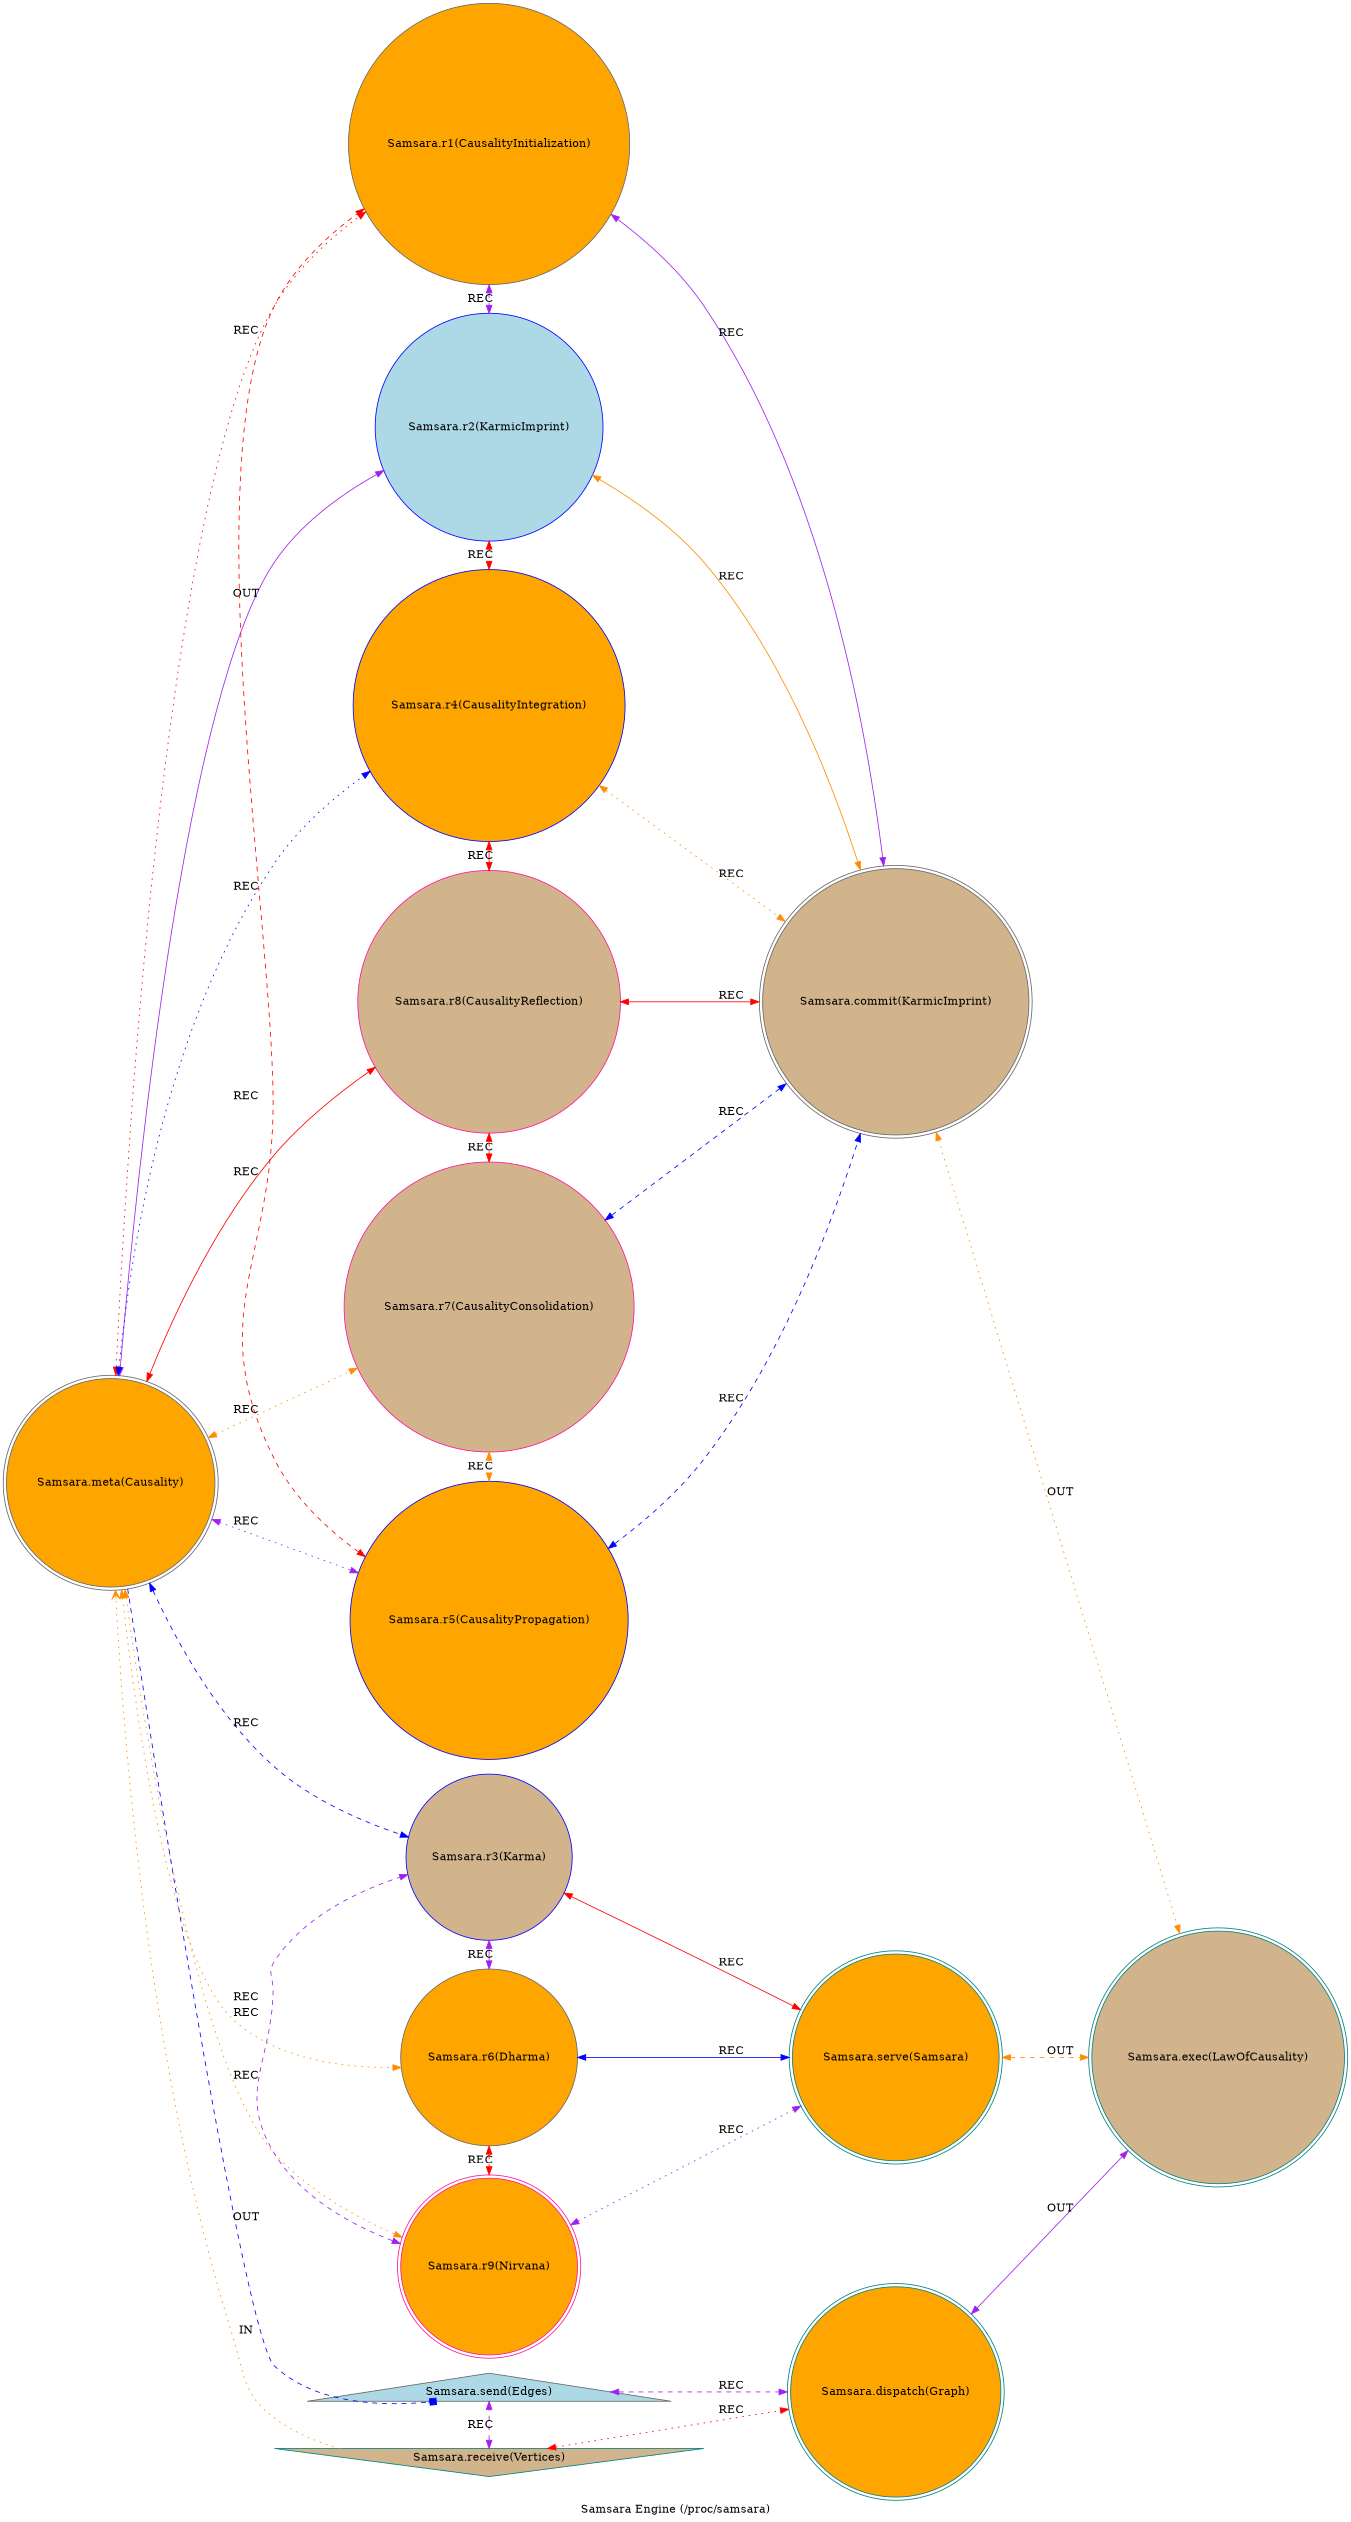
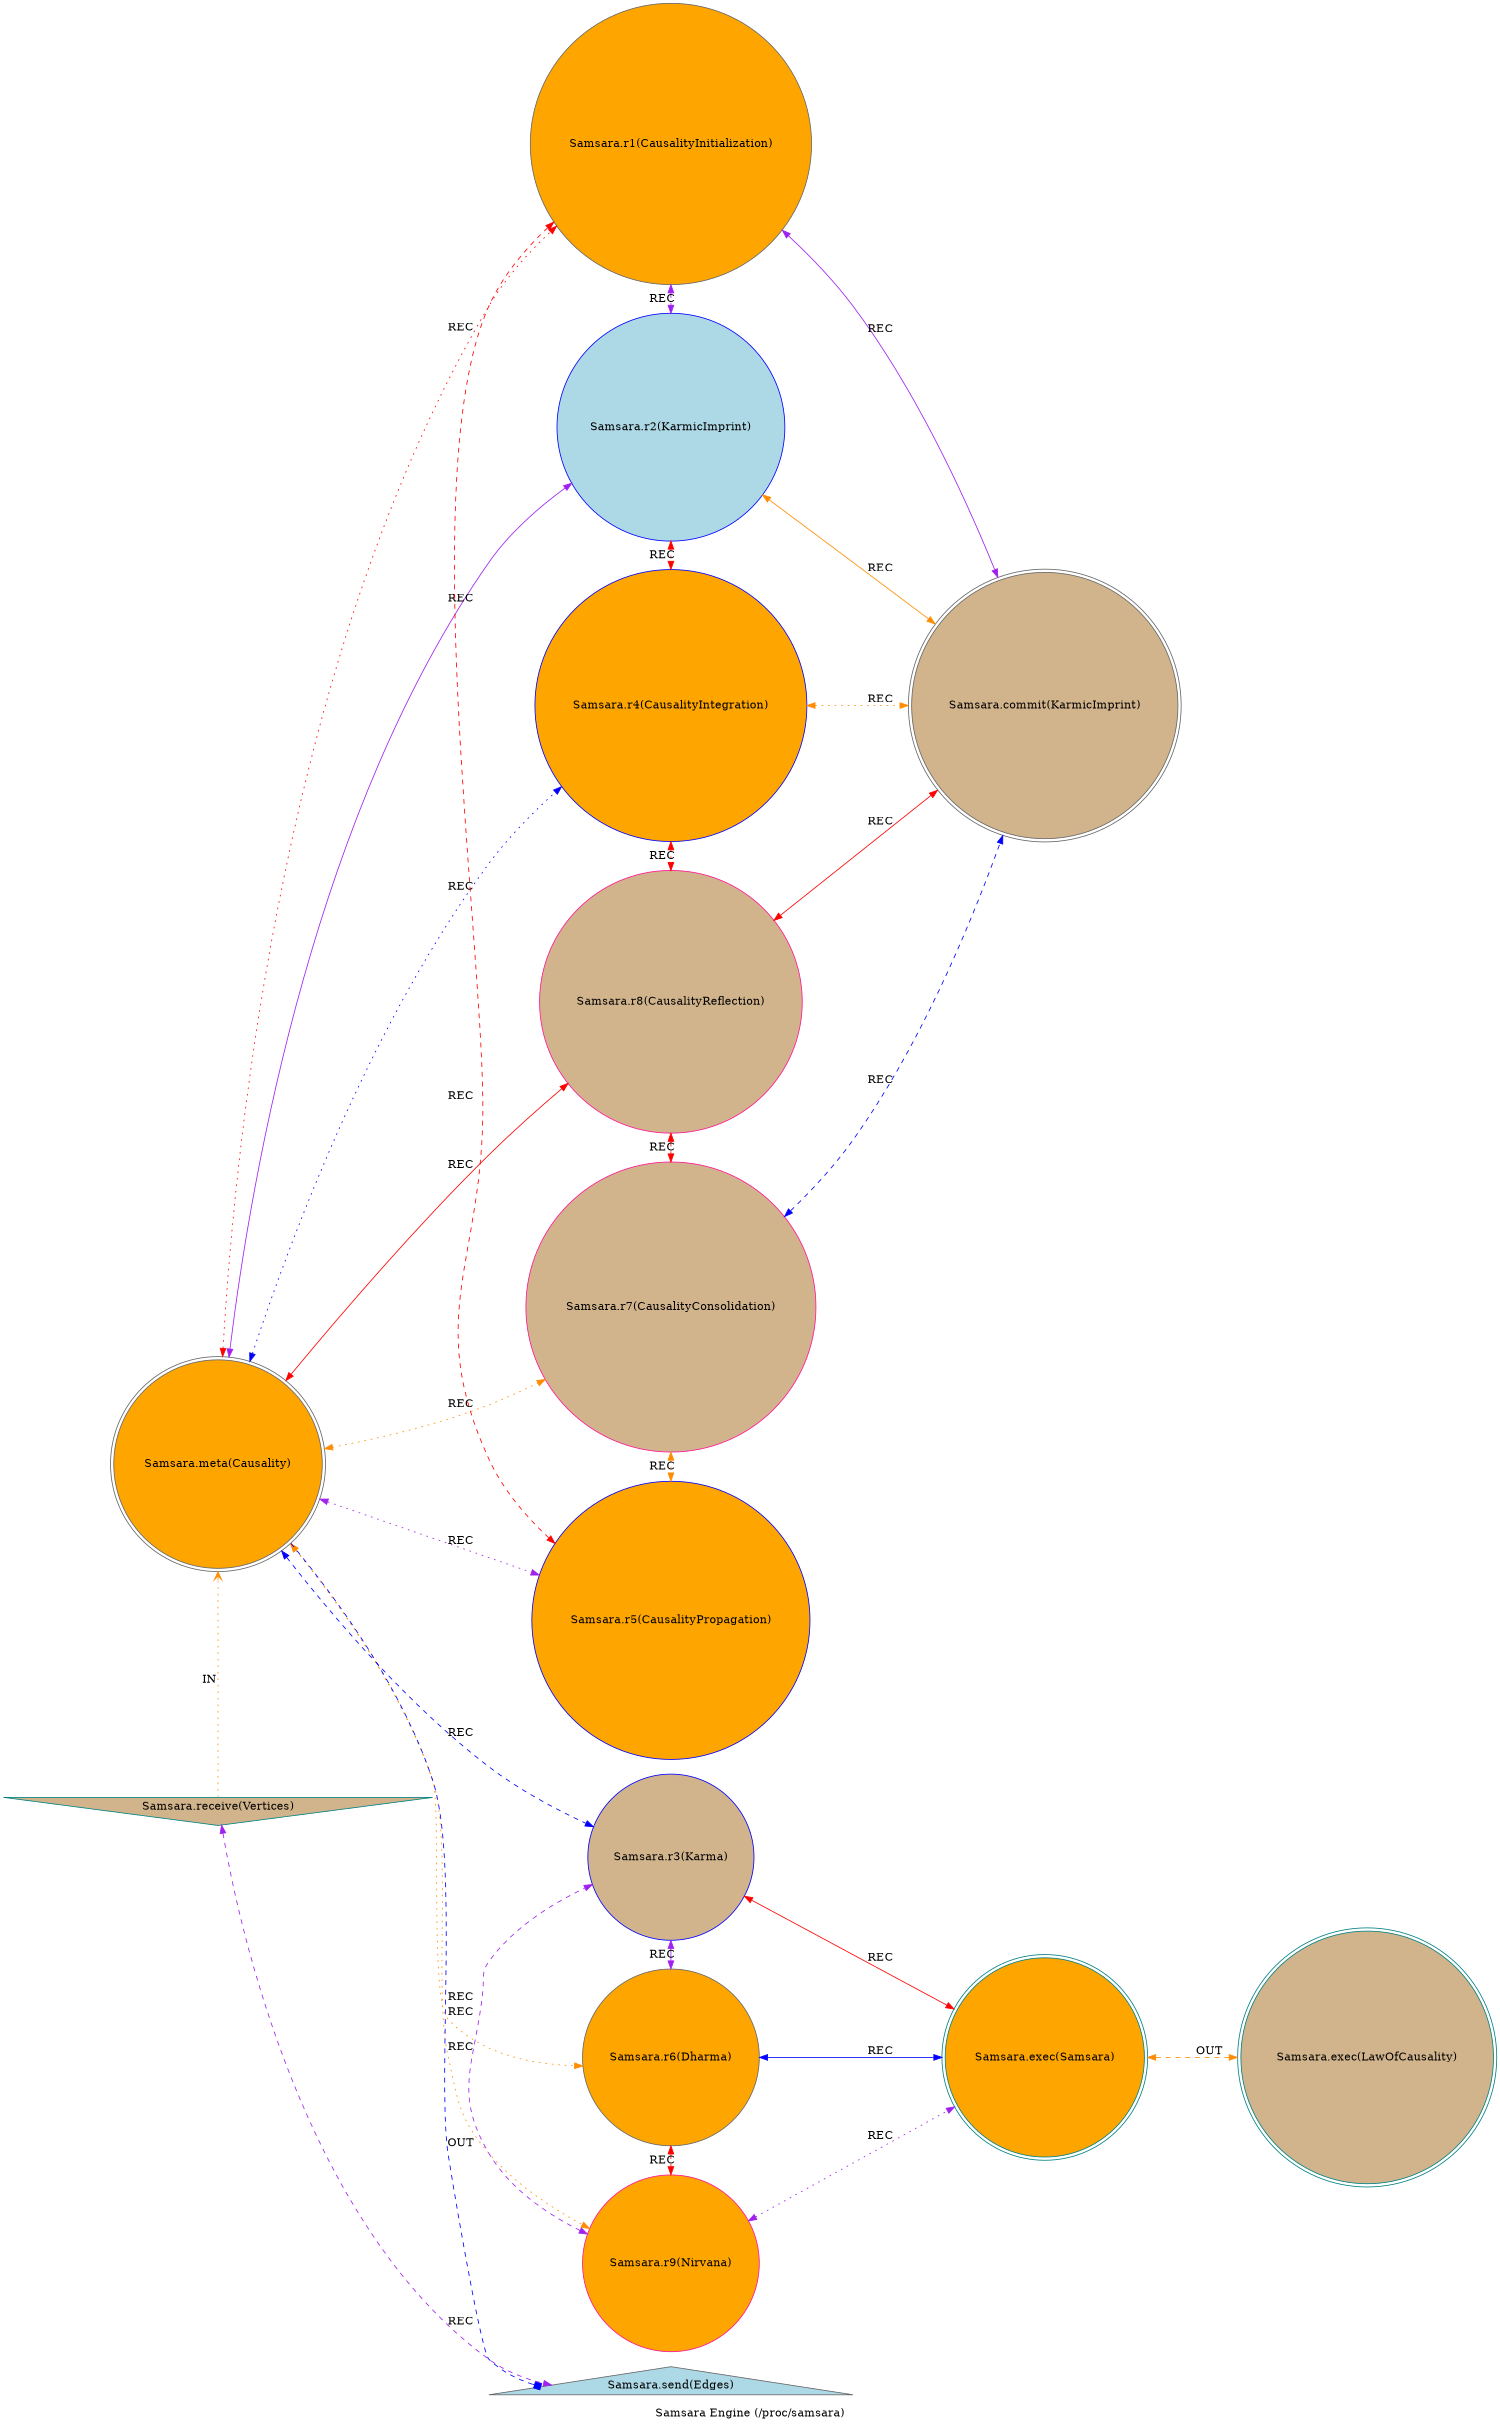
(246, 594) -> (461, 599)
(489, 856) -> (671, 856)
(766, 1362) -> none
(1058, 1533) -> none
(896, 2057) -> (1045, 2057)
(489, 2267) -> (671, 2263)
(896, 2392) -> none
